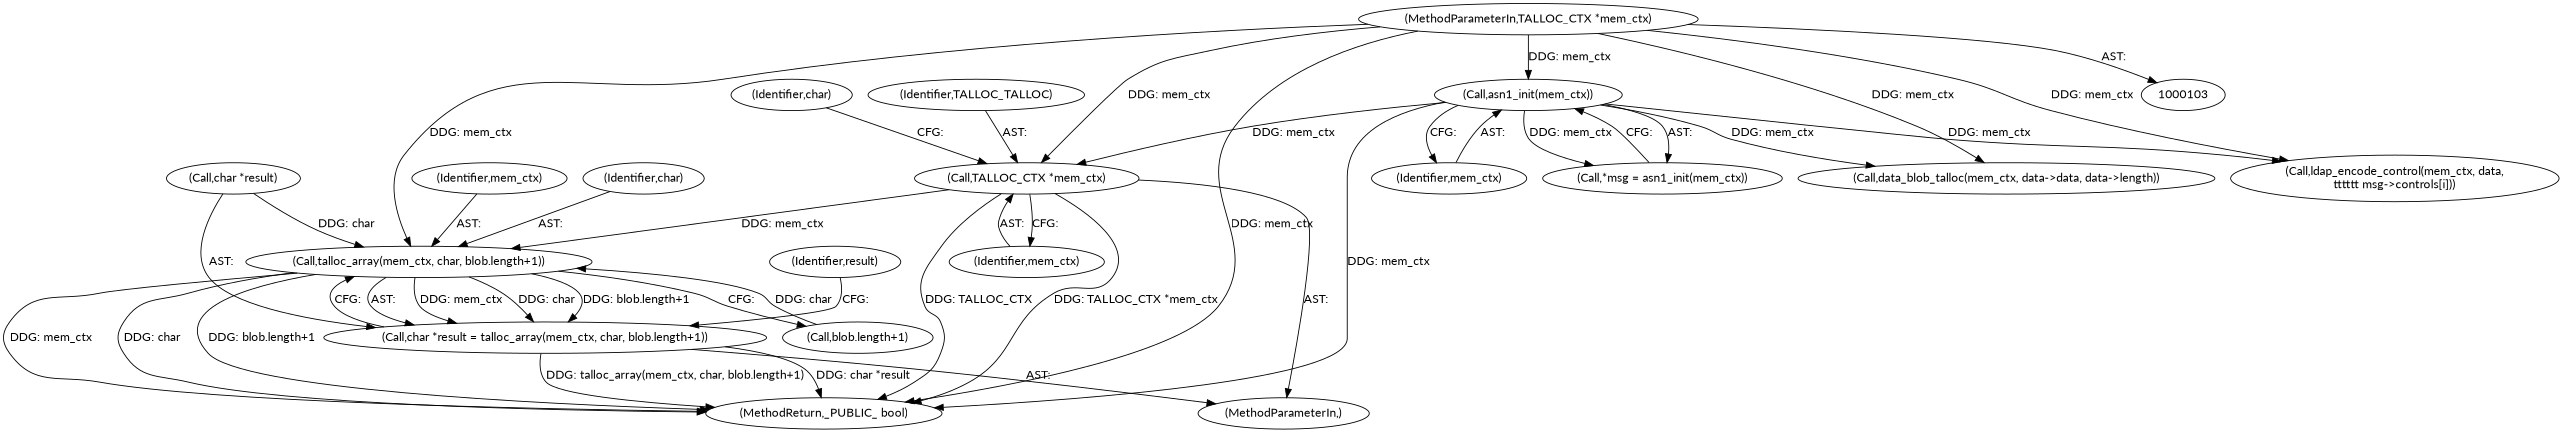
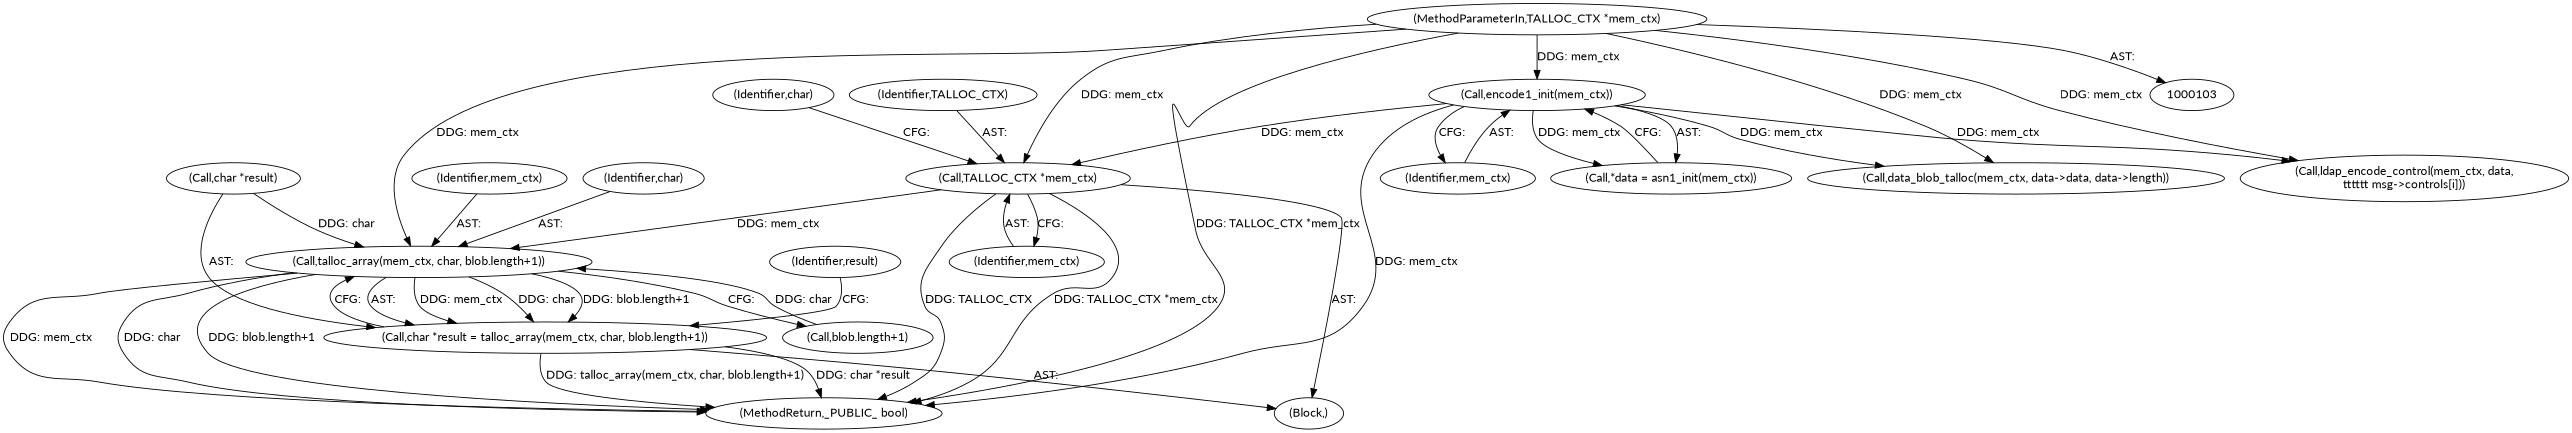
(976, 95) -> (943, 95)
(1528, 95) -> (1537, 95)
(1663, 178) -> (1671, 178)
(1272, 224) -> (1278, 224)
(1284, 413) -> (1309, 413)
